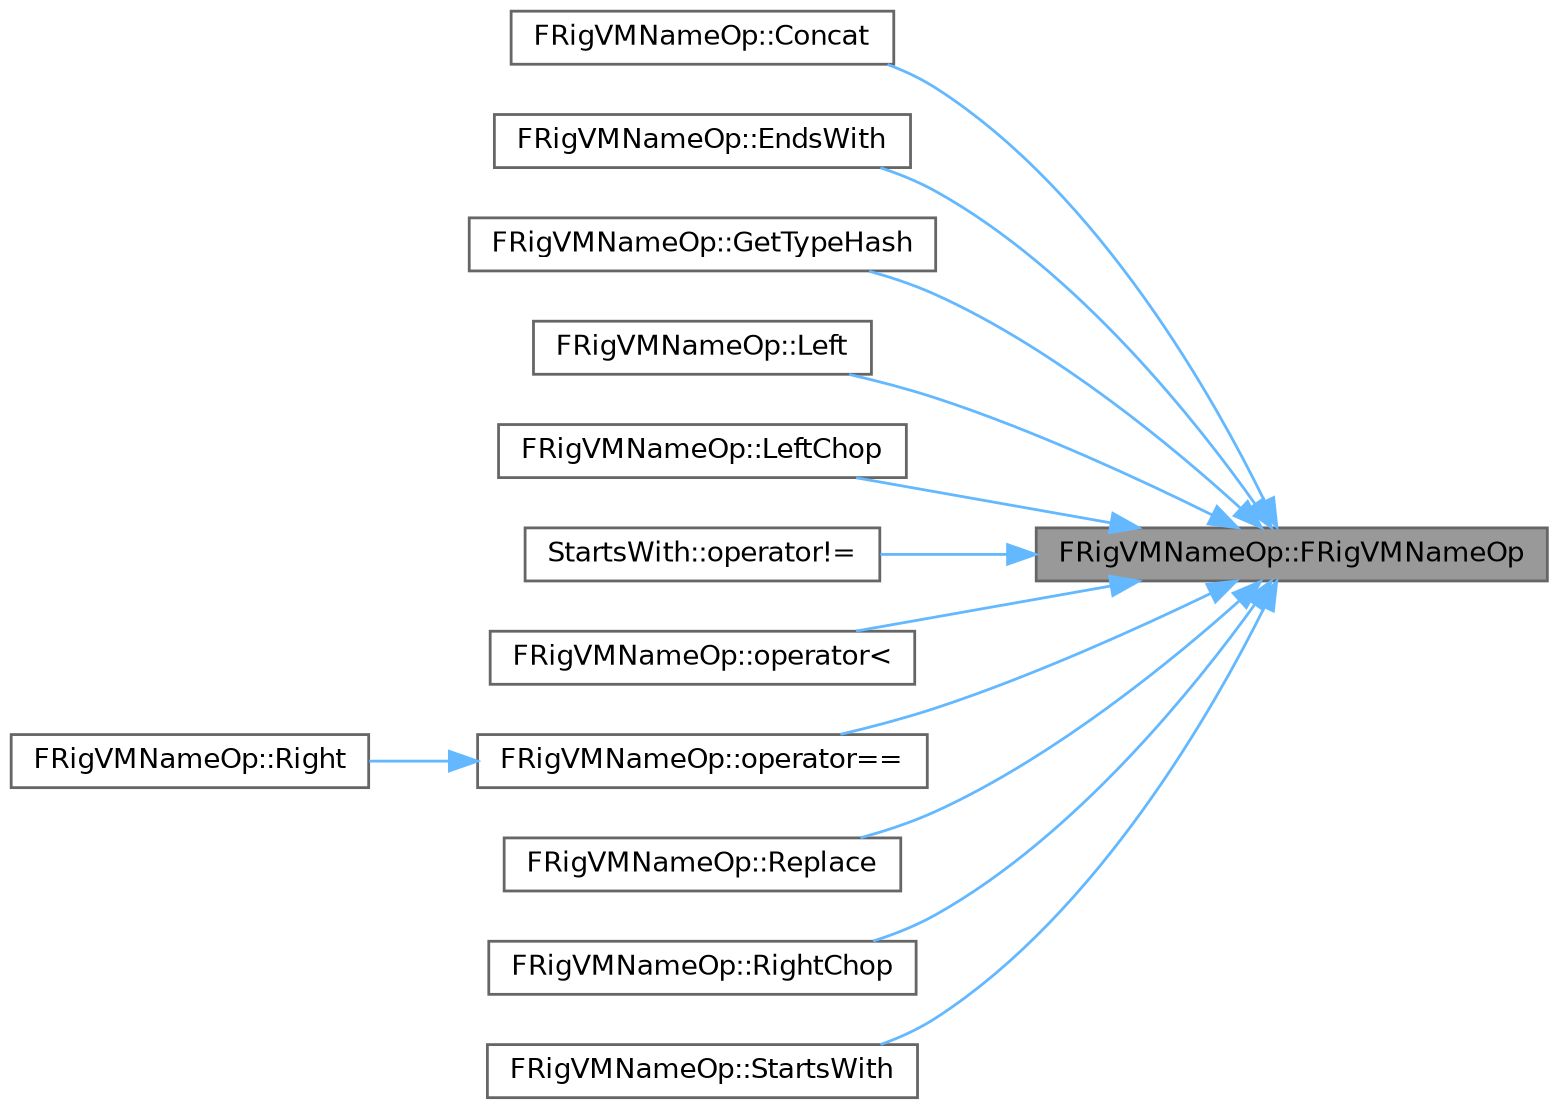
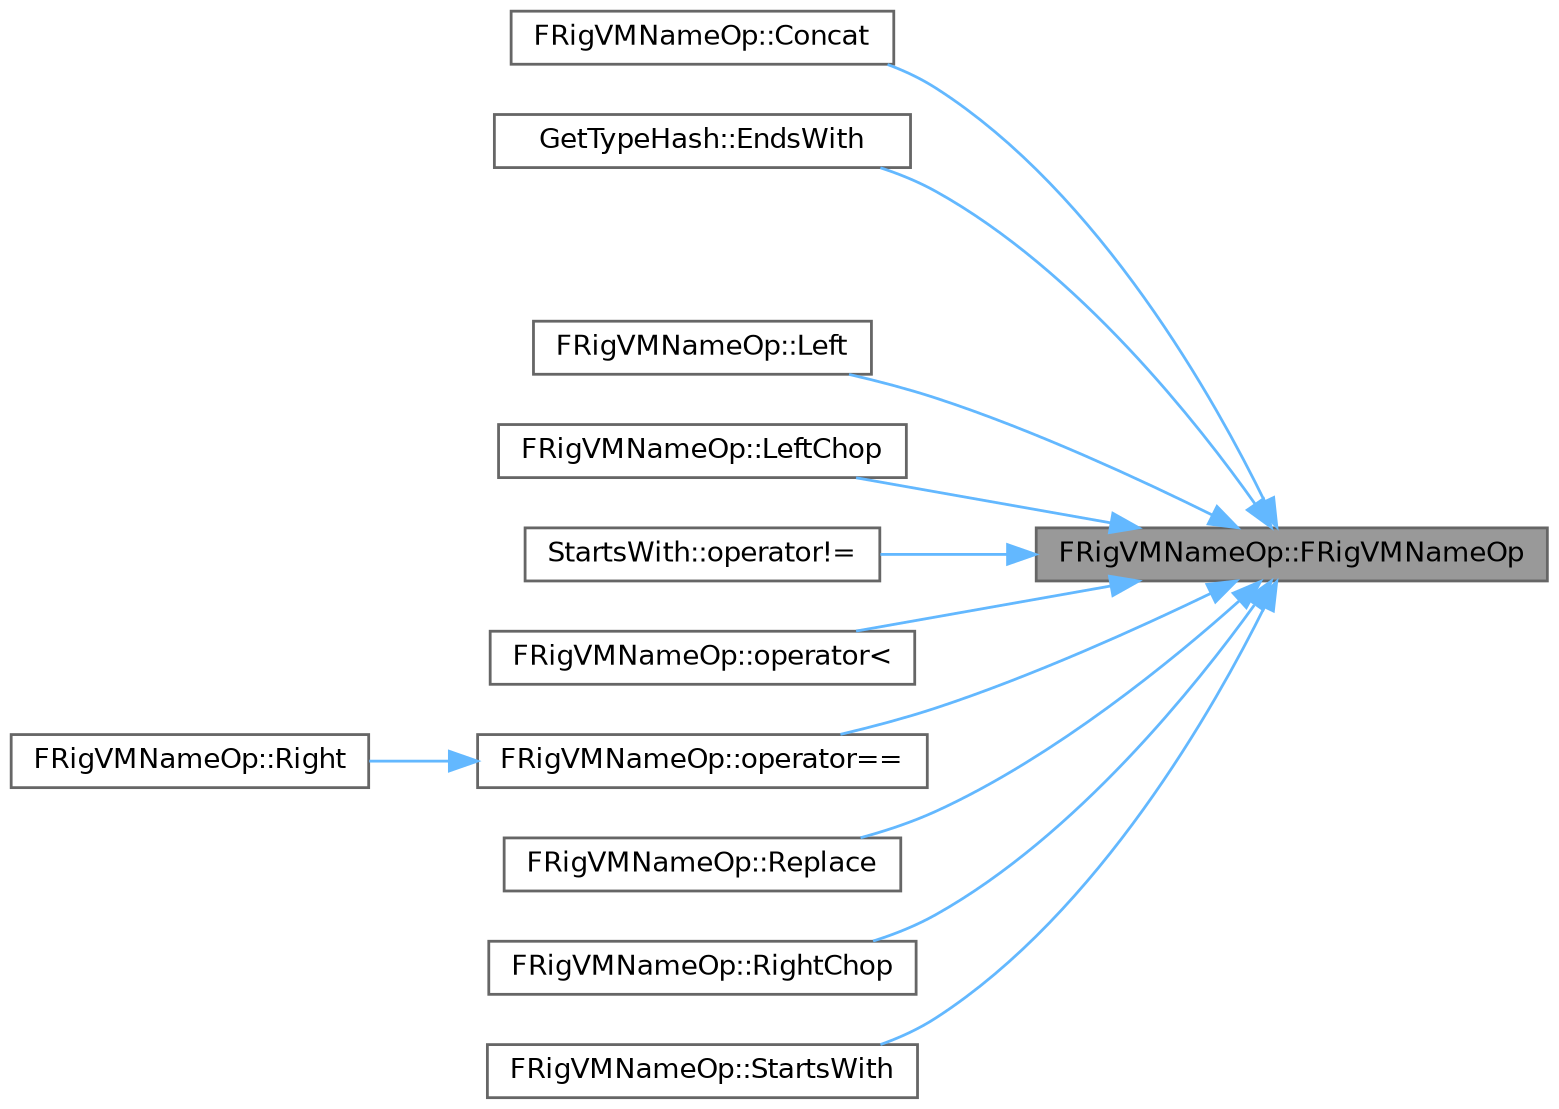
(702, 141) -> (702, 141)
(702, 244) -> none
